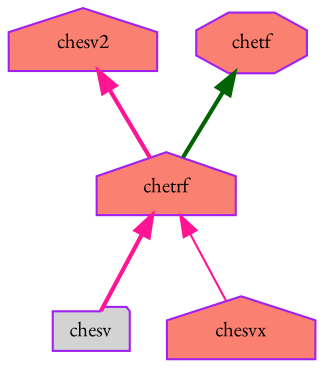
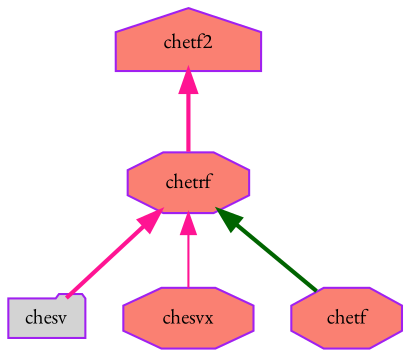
(83, 43) -> (188, 43)
(203, 125) -> (276, 258)
(166, 187) -> (188, 183)
(241, 331) -> (188, 318)
